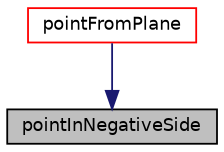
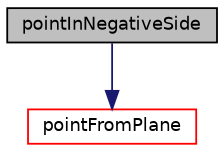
(112, 67) -> (112, 67)
